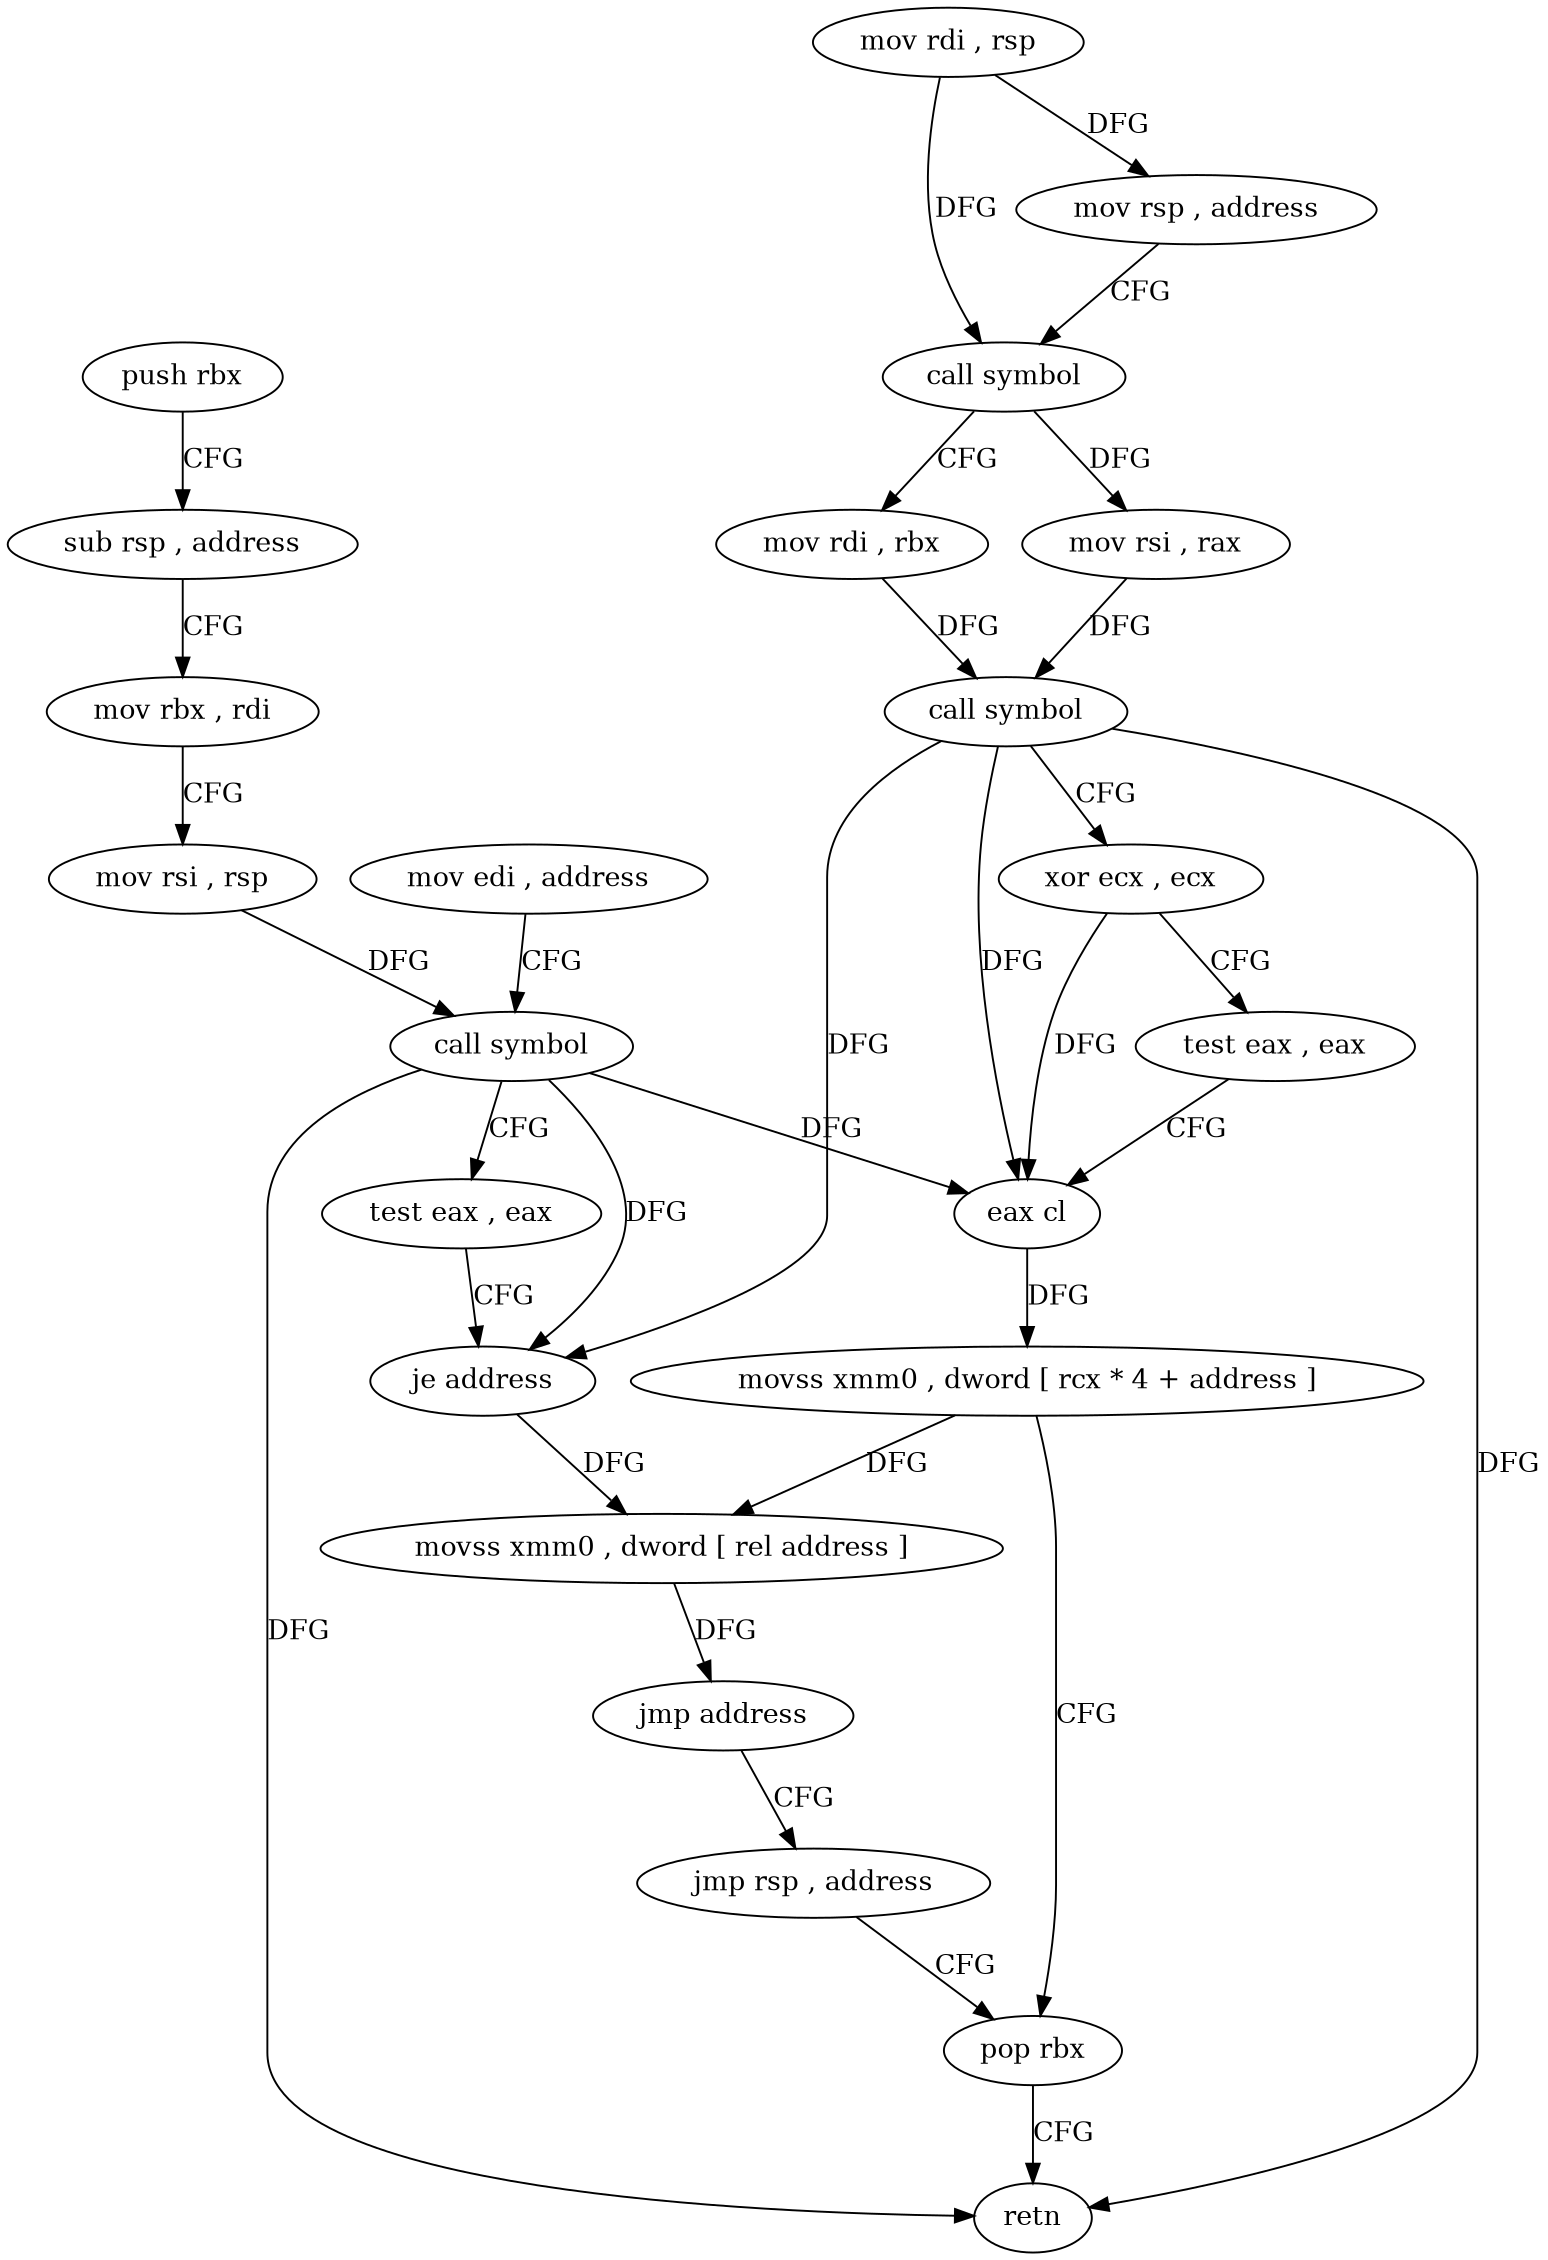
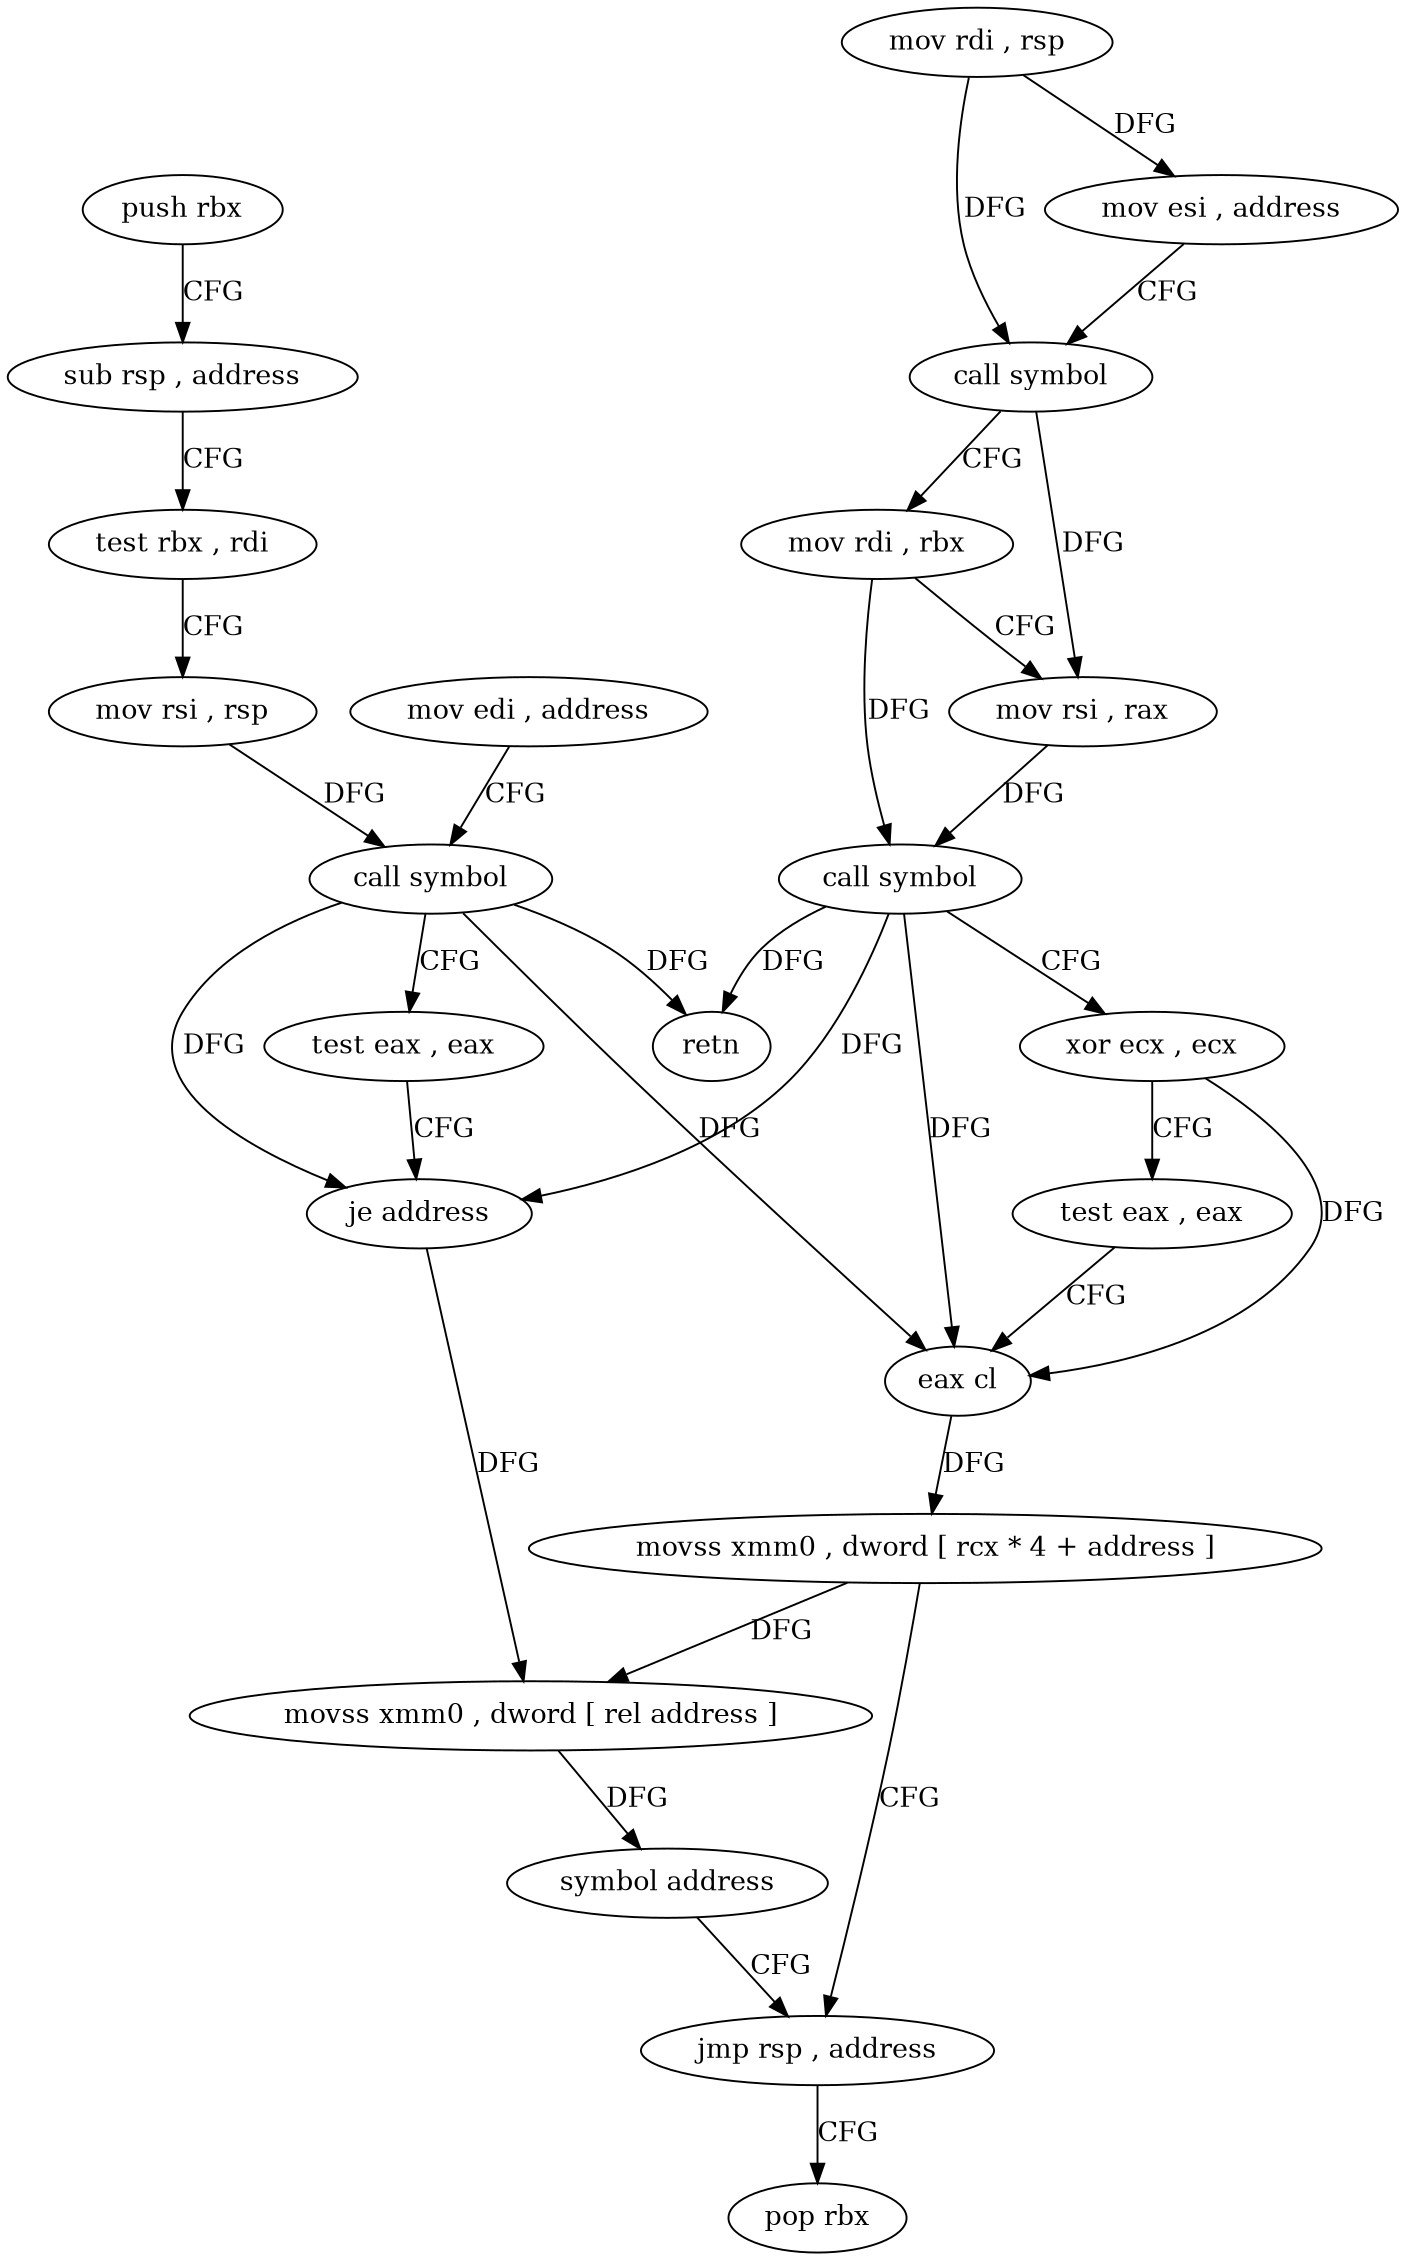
(1196, 210) -> (1221, 210)
none -> (970, 623)
(183, 712) -> (183, 544)
(1056, 1706) -> (880, 1791)
(723, 1716) -> (667, 1883)
(1033, 2125) -> none
